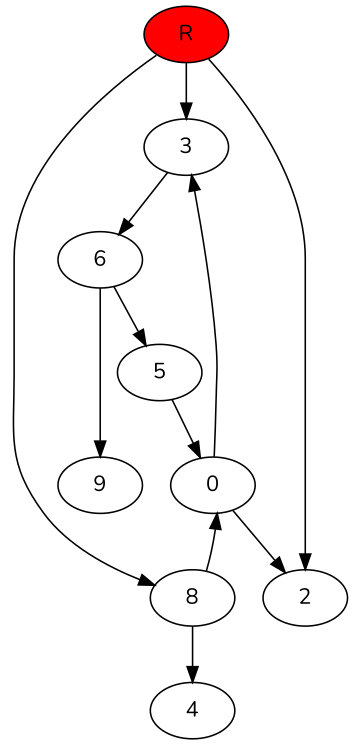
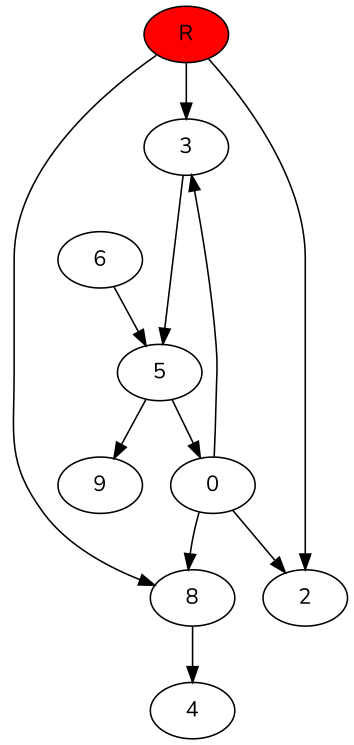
(148, 197) -> (174, 252)
(100, 365) -> (134, 422)
(212, 550) -> (194, 533)
